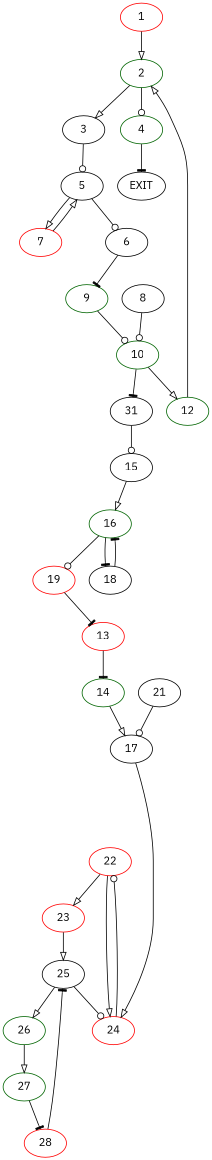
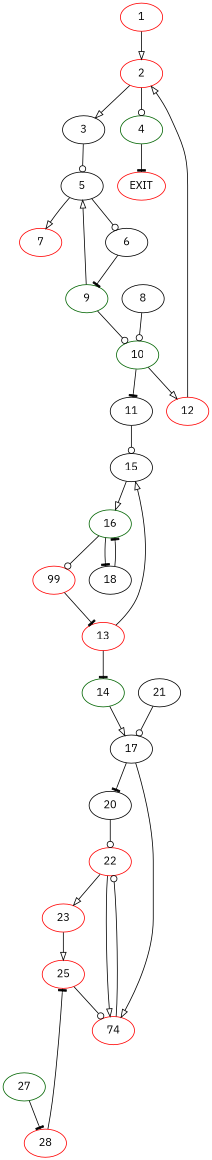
(142, 74) -> (142, 74)
(142, 186) -> (142, 186)
(63, 219) -> (85, 246)
(131, 411) -> (131, 411)
(188, 411) -> (188, 411)
none -> (145, 561)
(54, 580) -> (54, 580)
none -> (110, 805)
(63, 974) -> (63, 974)
(24, 1031) -> none
(113, 1031) -> (113, 1031)
